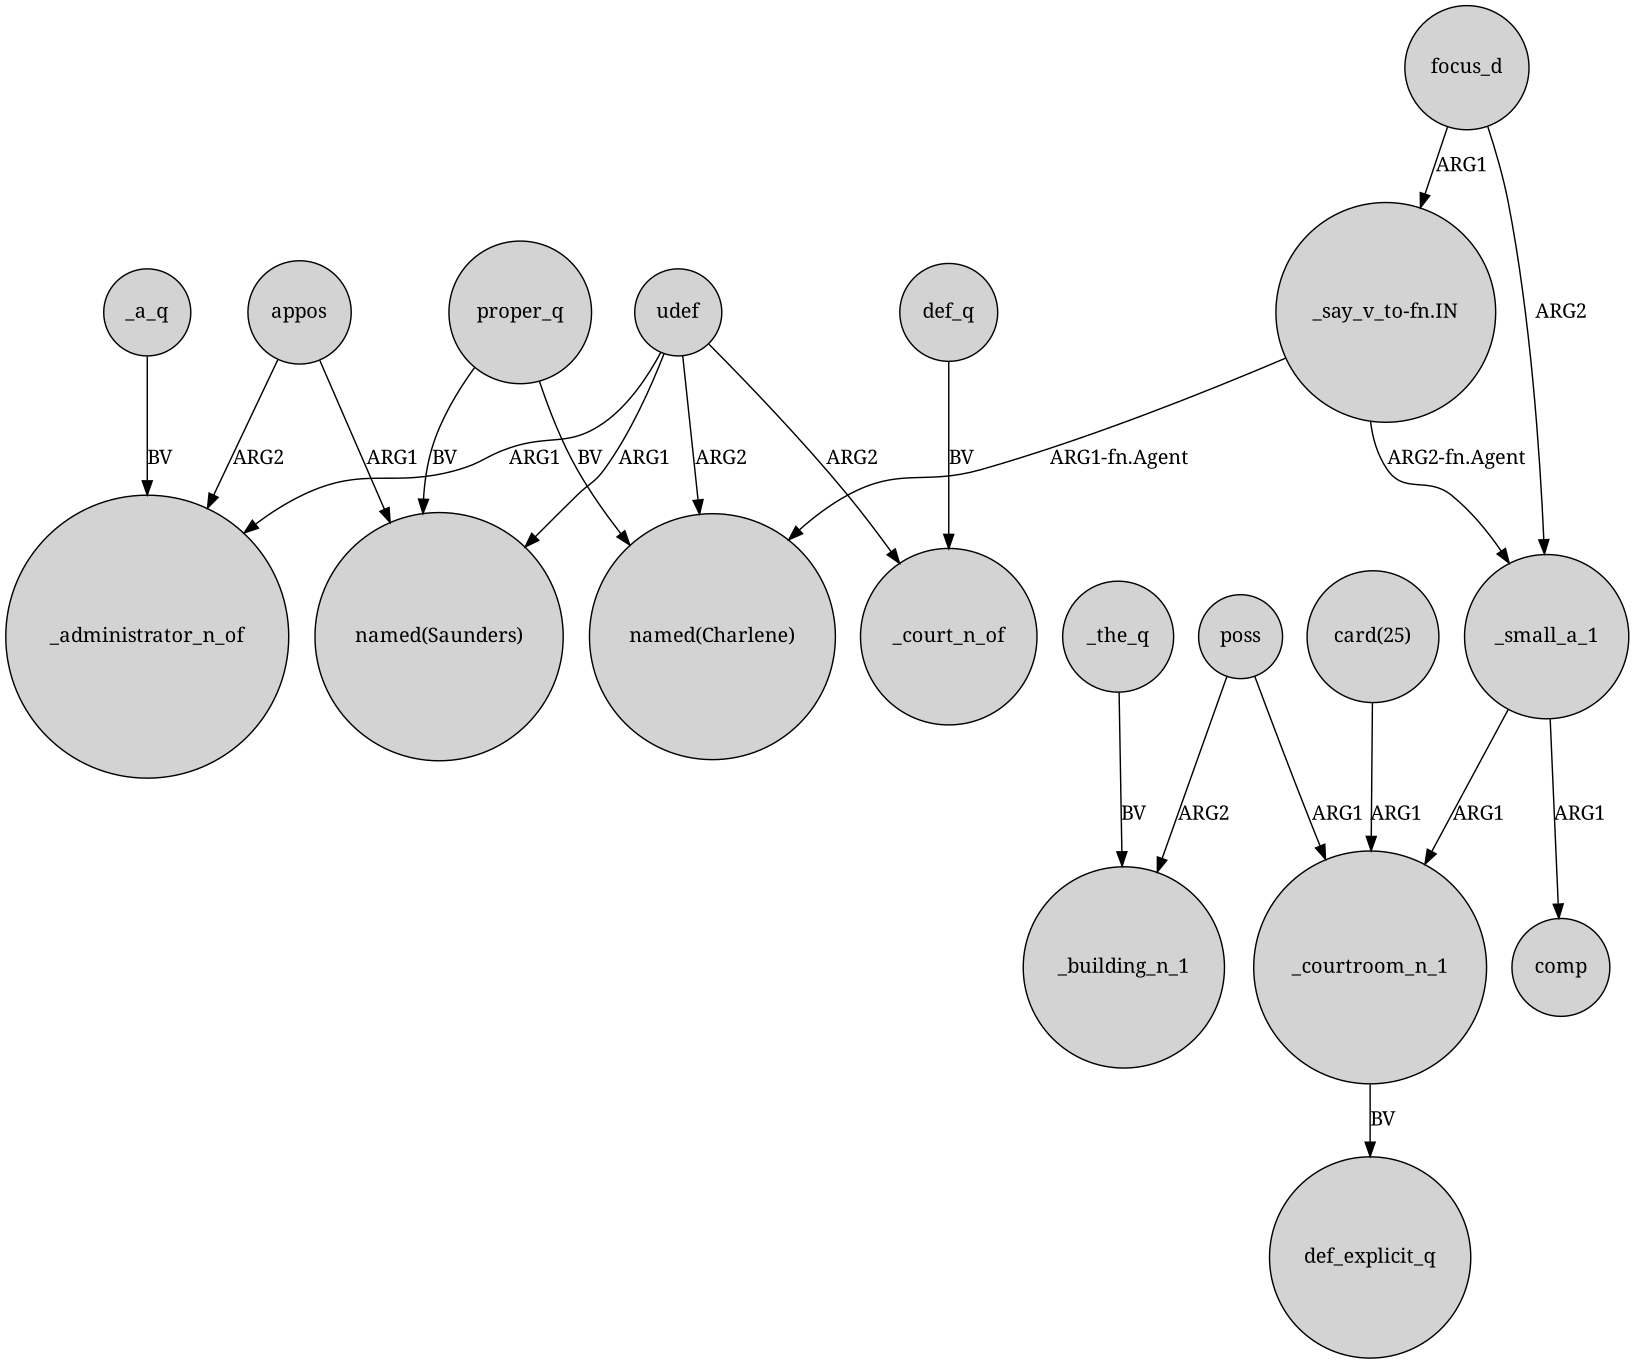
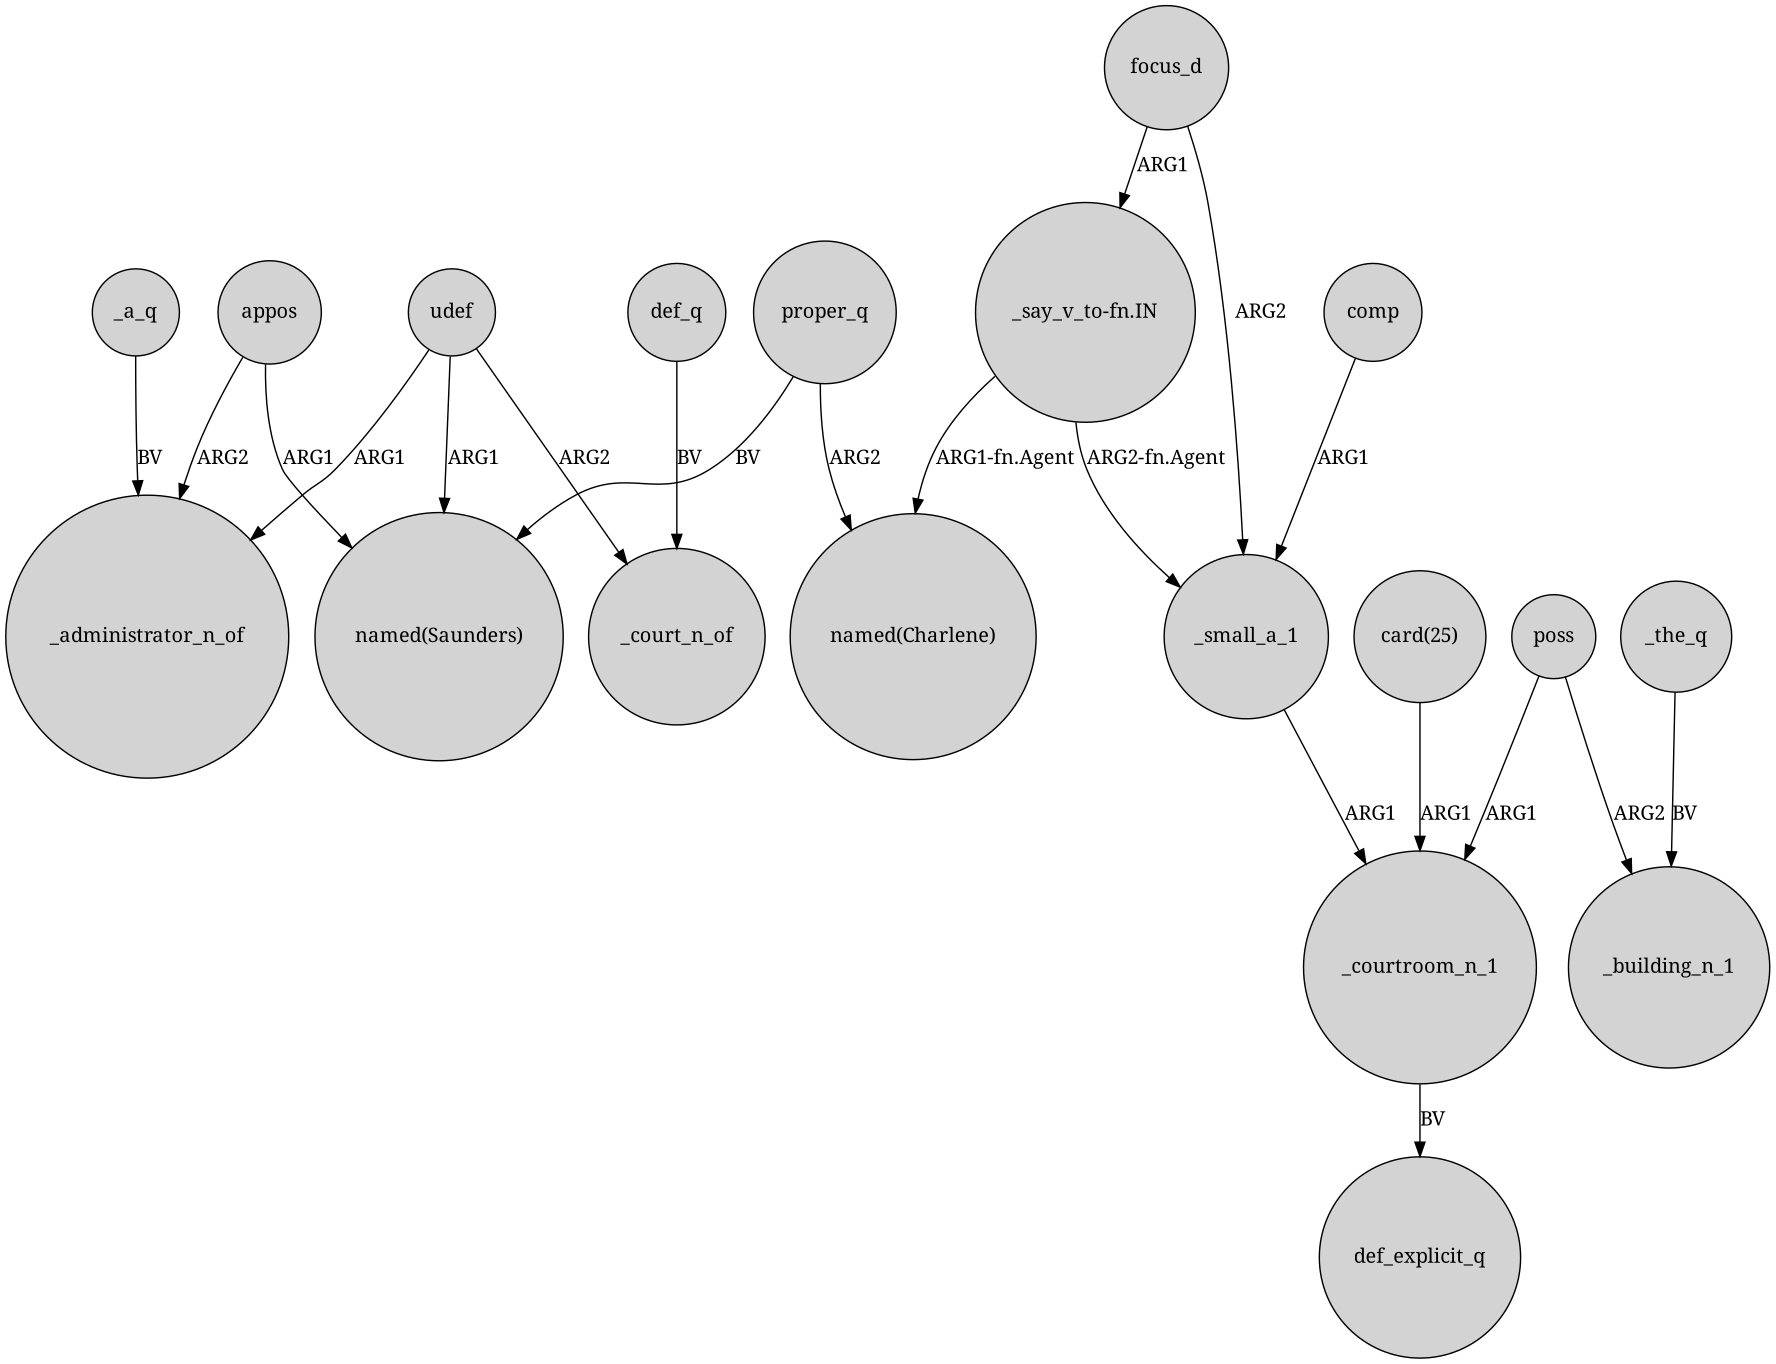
(690, 428) -> none
(591, 459) -> (856, 459)
(1554, 811) -> (1318, 452)
